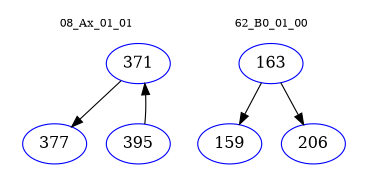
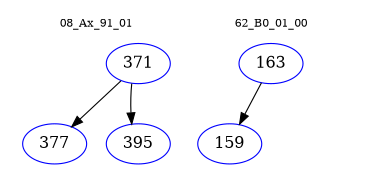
(96, 24) -> (96, 24)
(146, 110) -> (131, 98)
(313, 144) -> none
